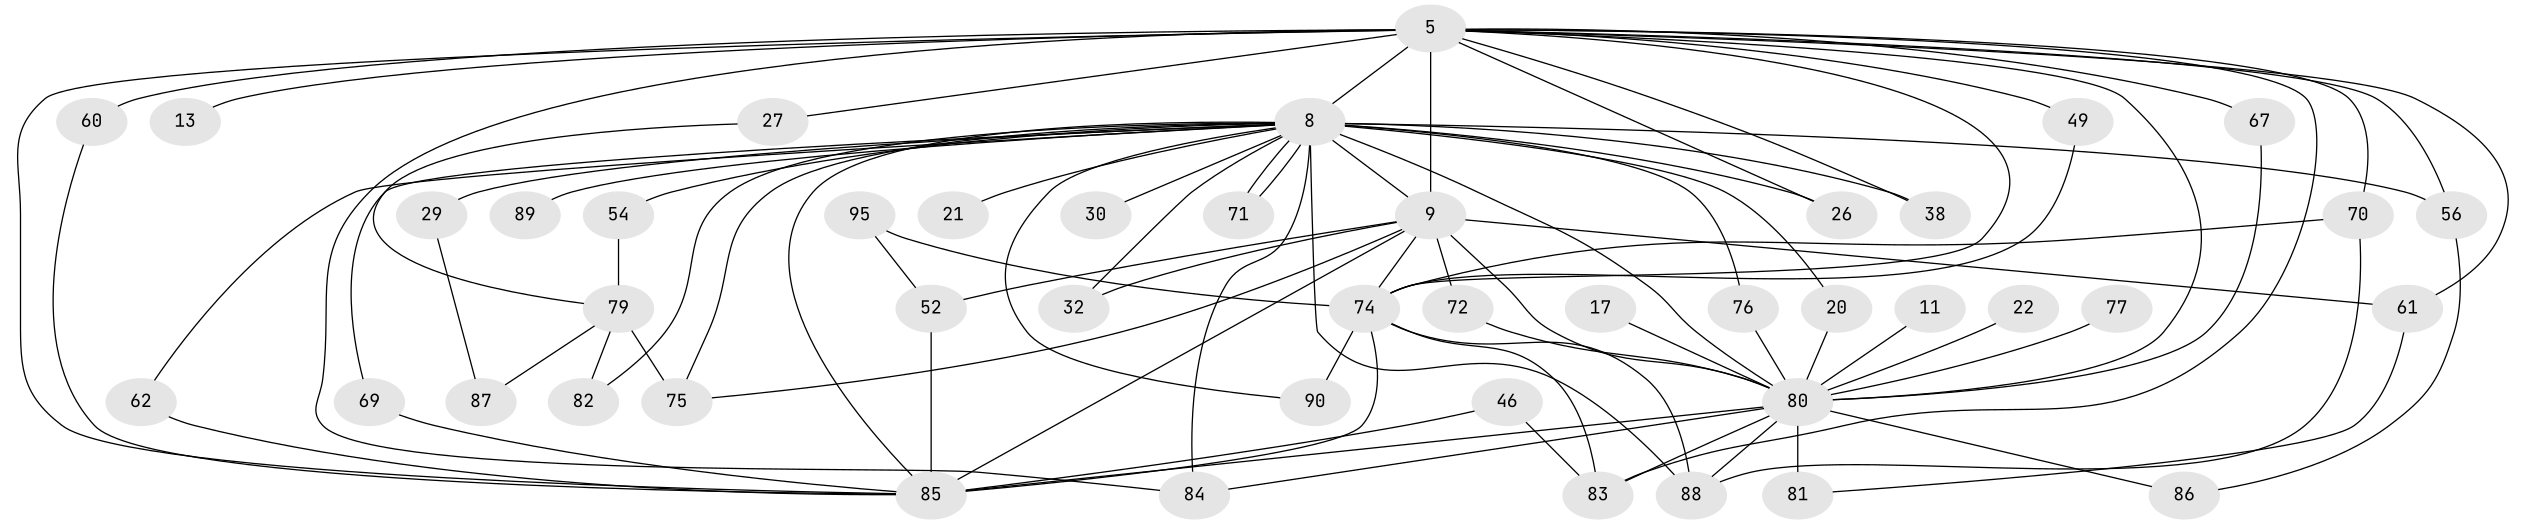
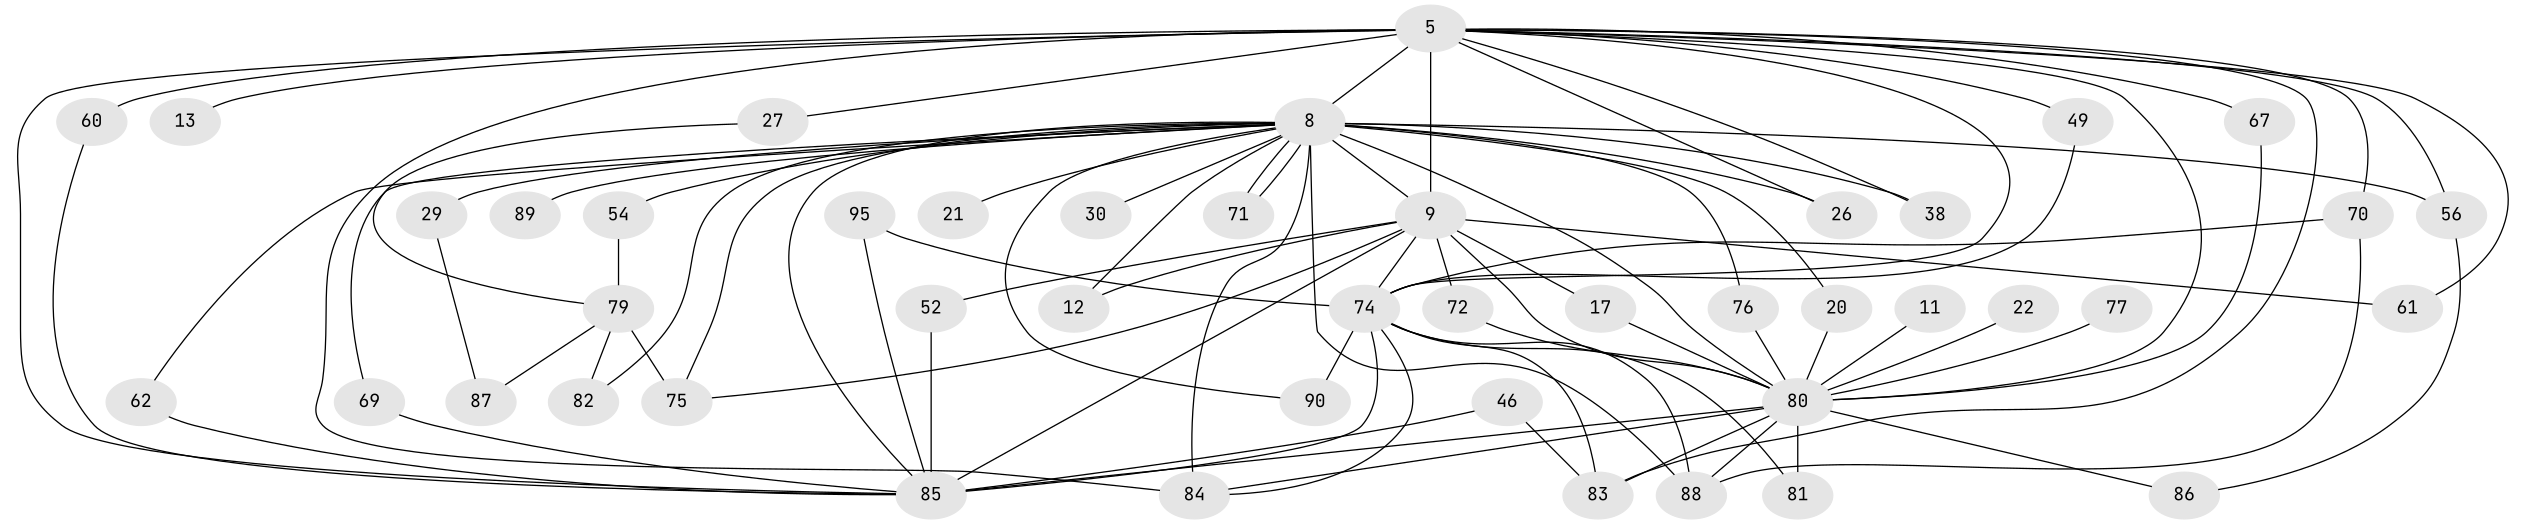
none -> (1504, 256)
(895, 262) -> (891, 356)
(1074, 309) -> (1074, 309)
none -> (1366, 460)
(2023, 477) -> (1659, 370)
